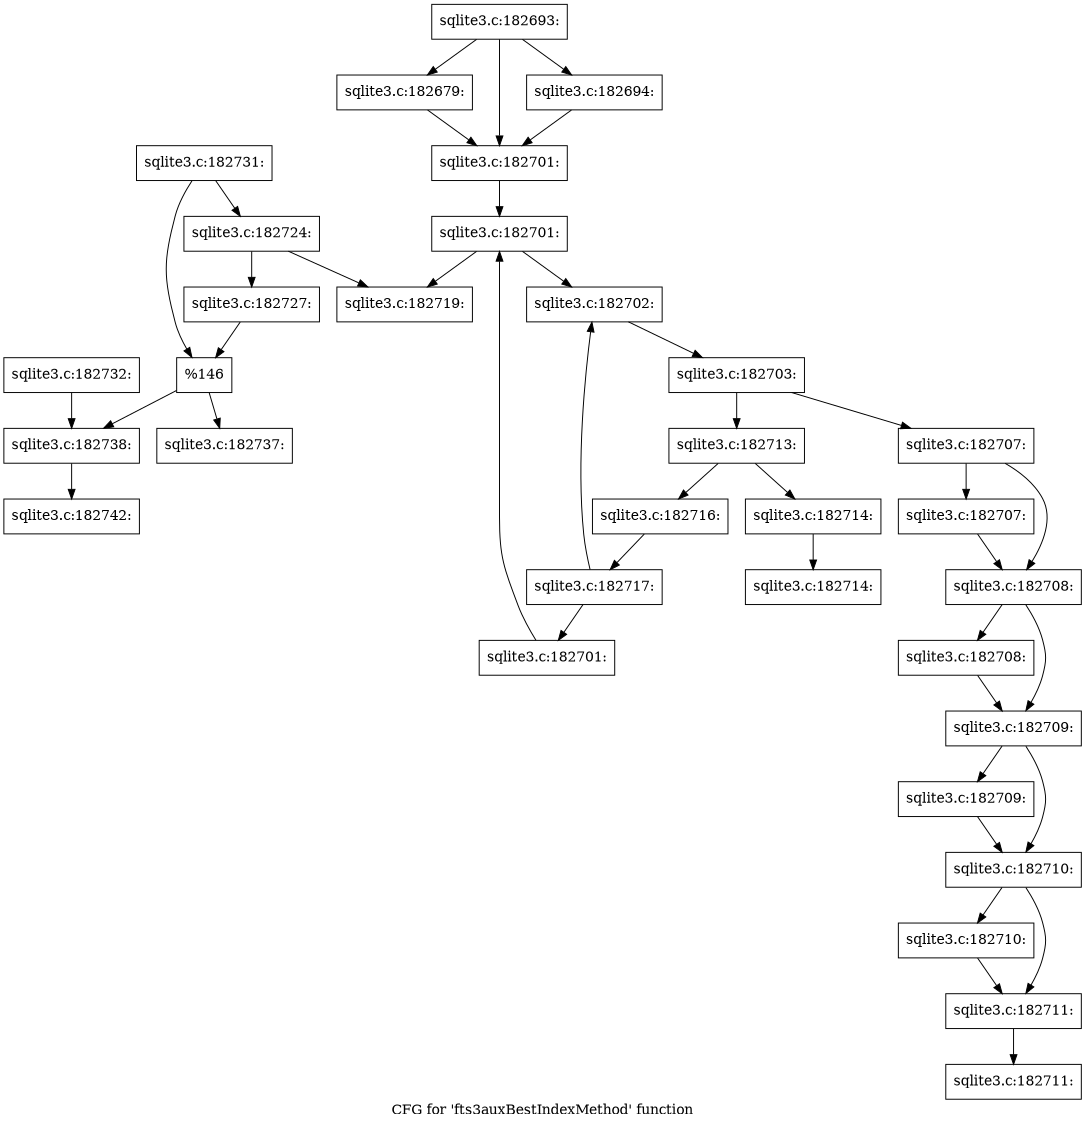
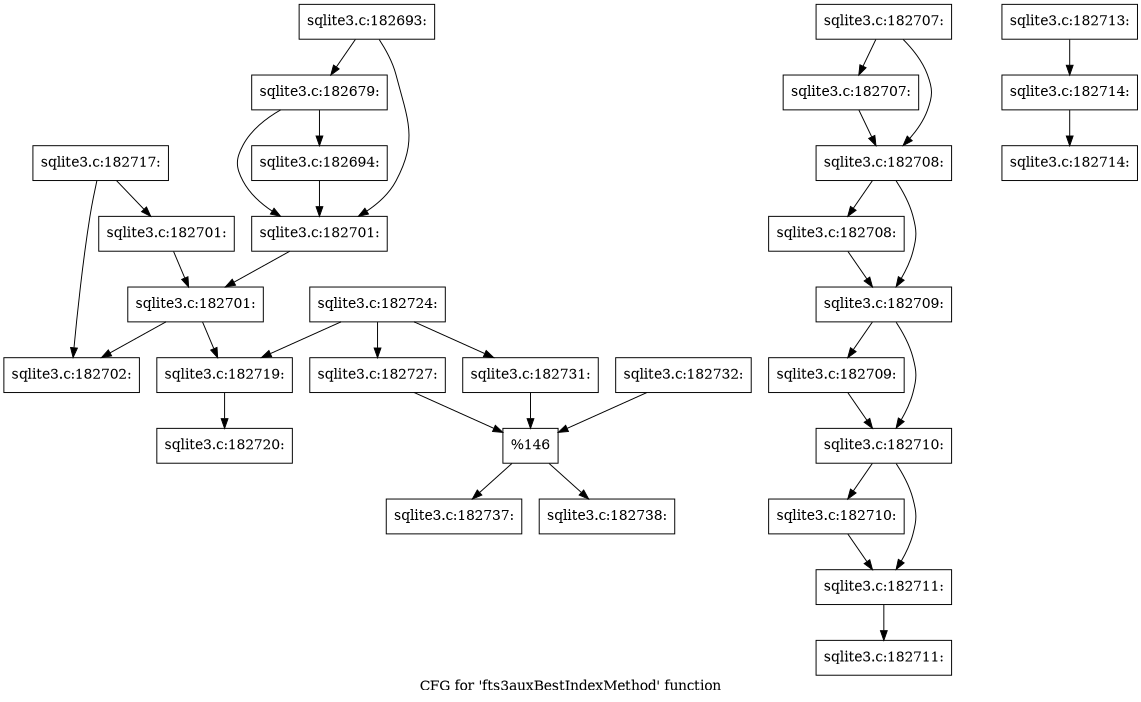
(543, 54) -> (319, 123)
(225, 195) -> (449, 338)
(737, 375) -> none
(72, 406) -> (607, 410)
none -> (225, 446)
(72, 516) -> none
(660, 516) -> none
